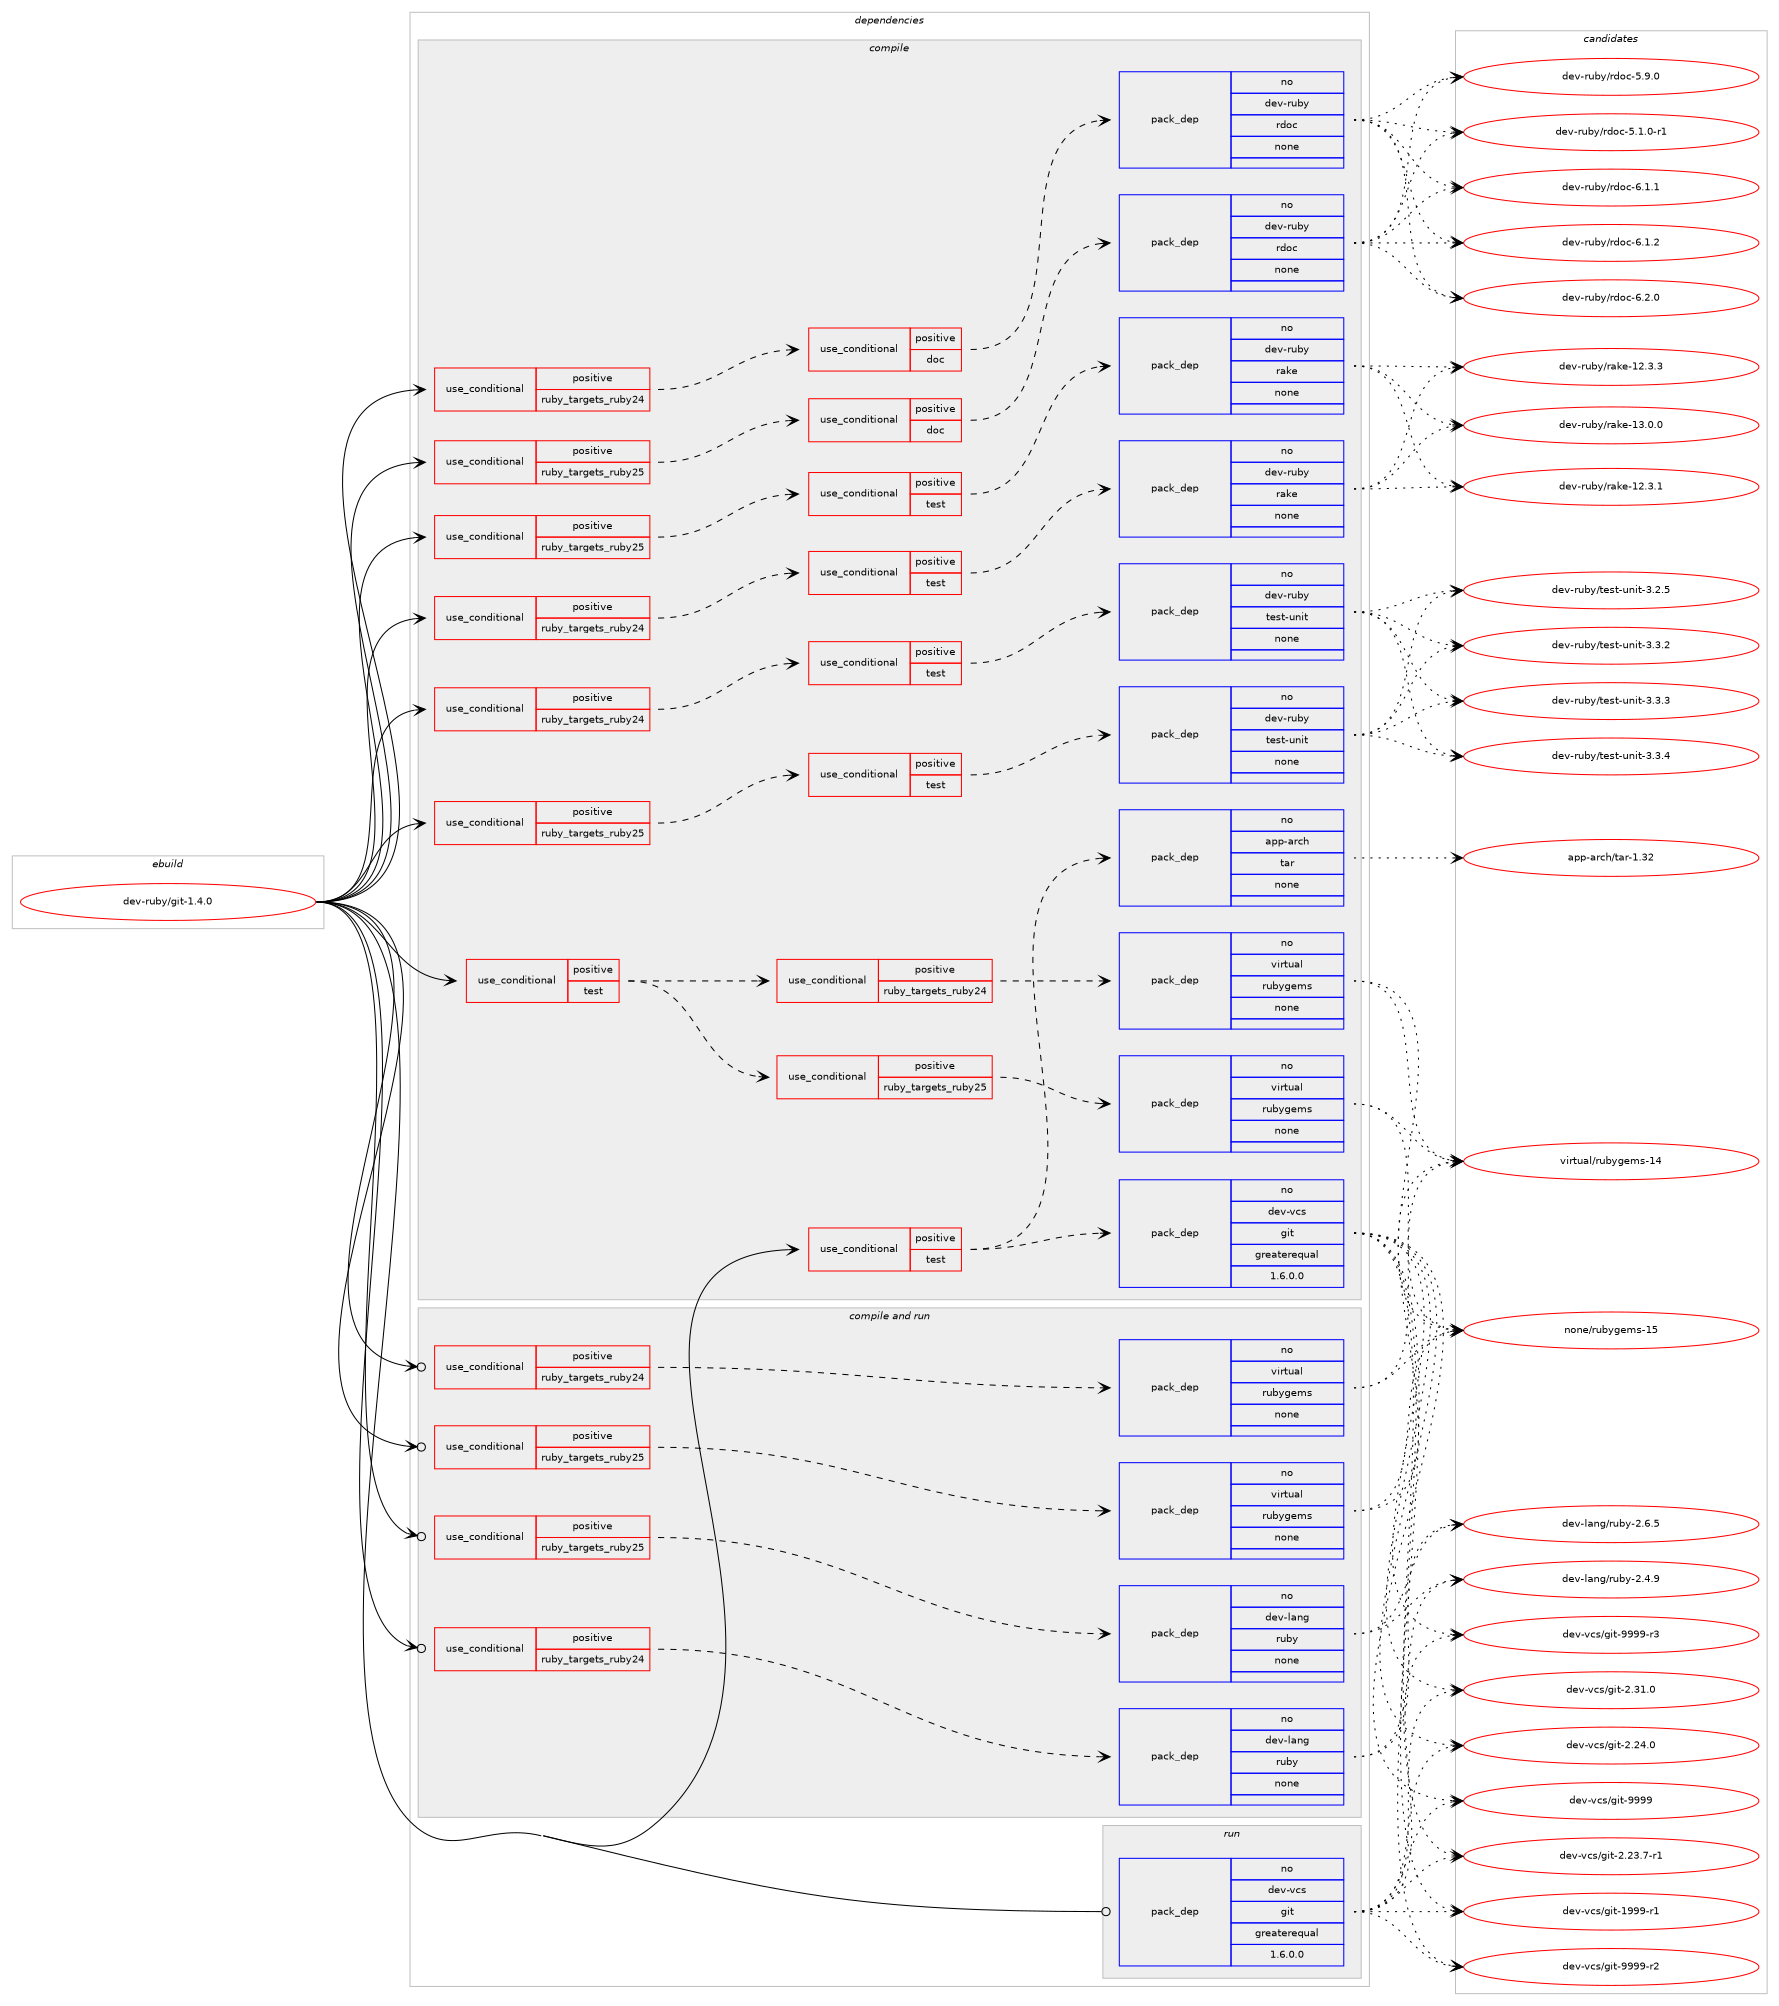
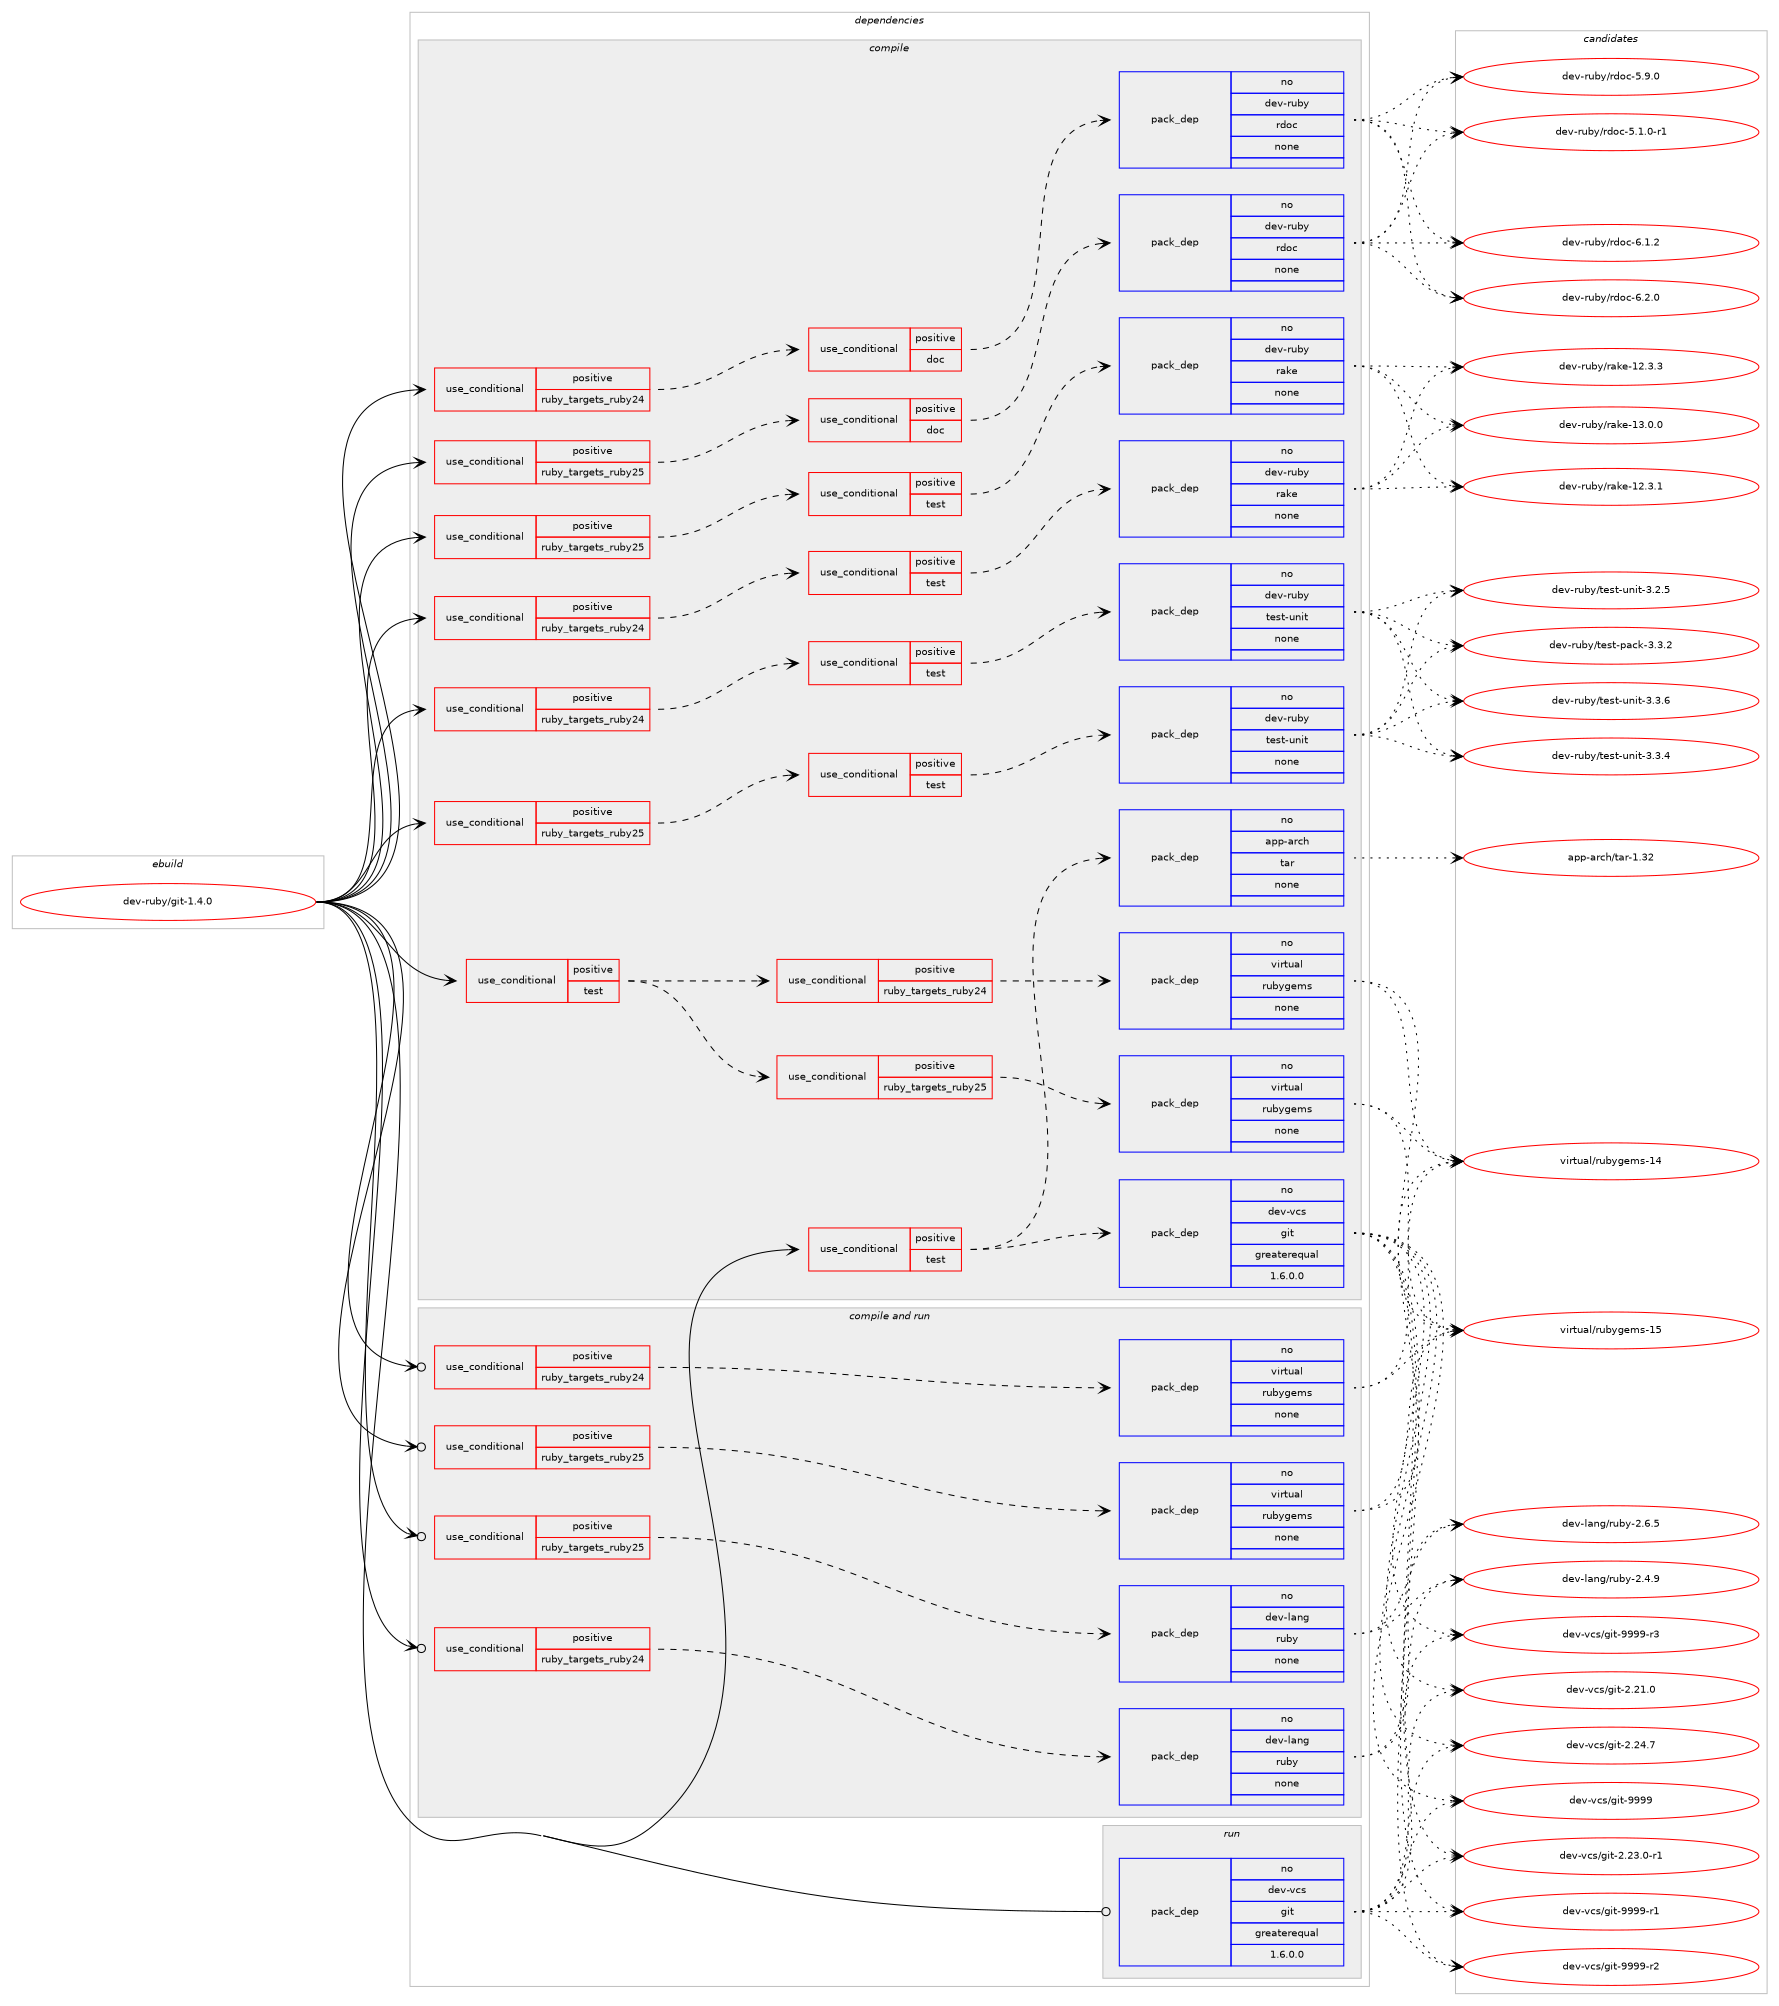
(1611, 188) -> none
(1611, 646) -> (1611, 646)
(1611, 701) -> (1611, 701)
(1611, 1330) -> (1611, 1330)
(1611, 1690) -> (1611, 1690)
(1611, 1746) -> (1611, 1746)
(1611, 1856) -> (1611, 1856)
(1611, 1912) -> (1611, 1912)
